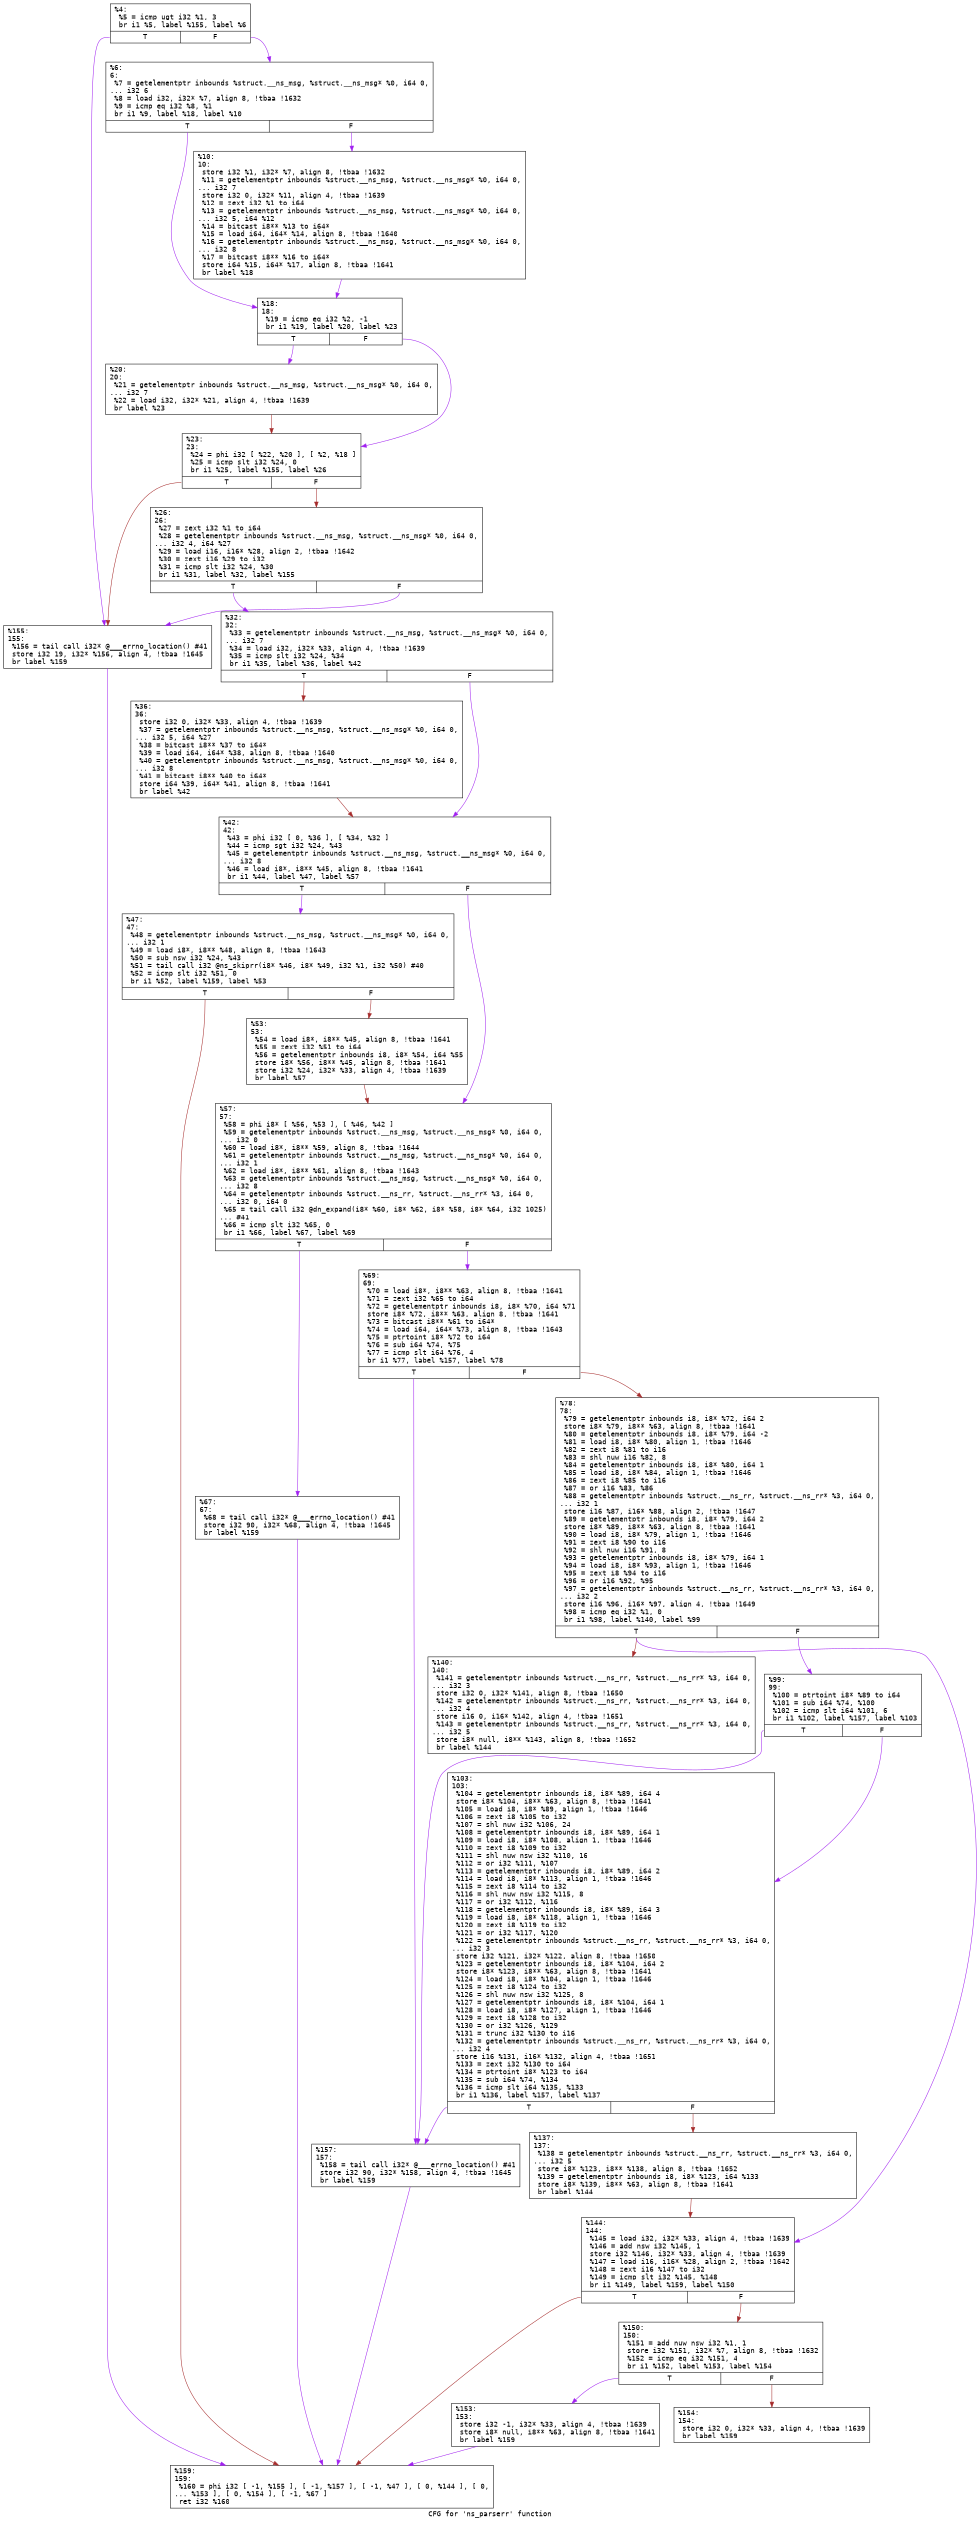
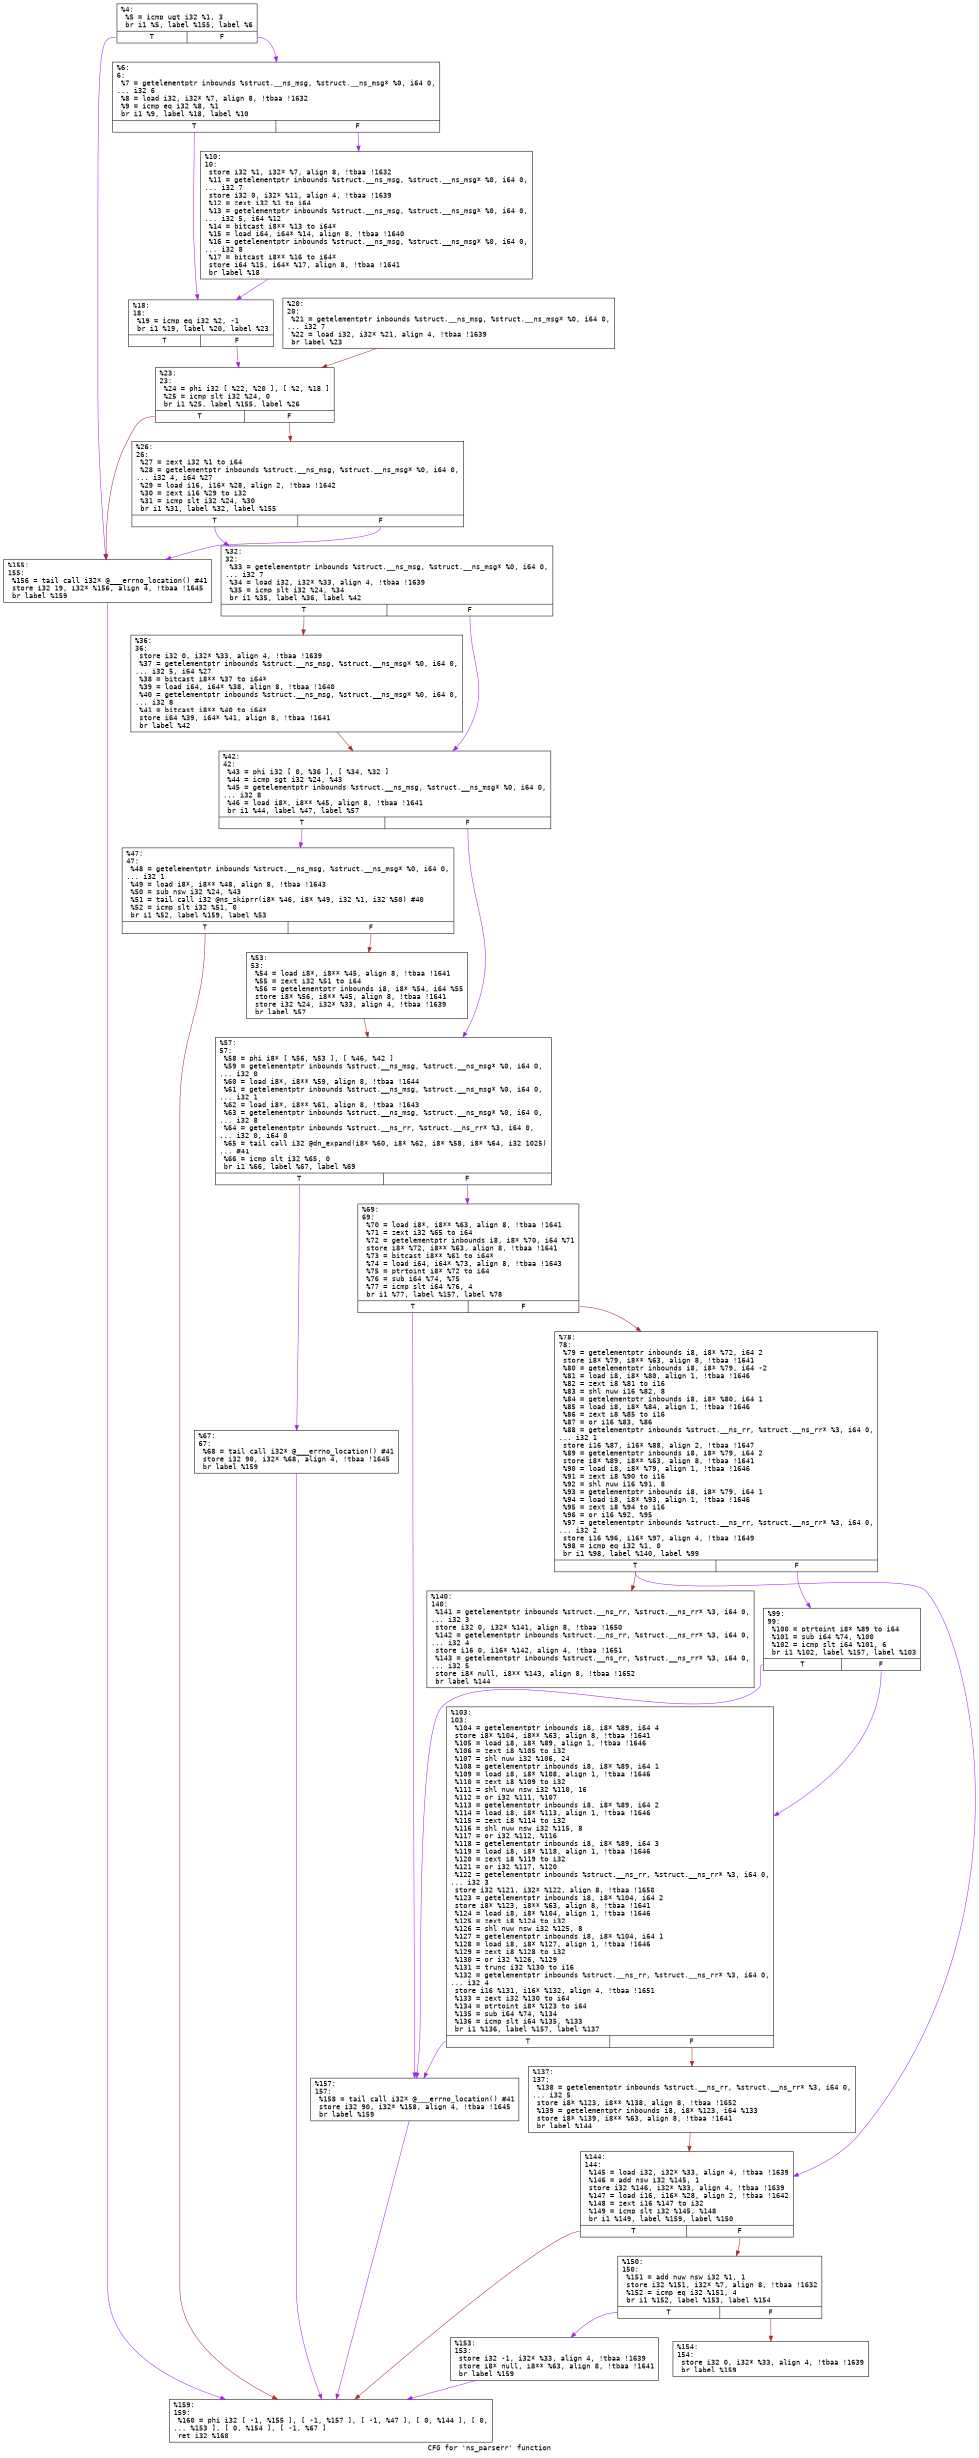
(292, 352) -> none
